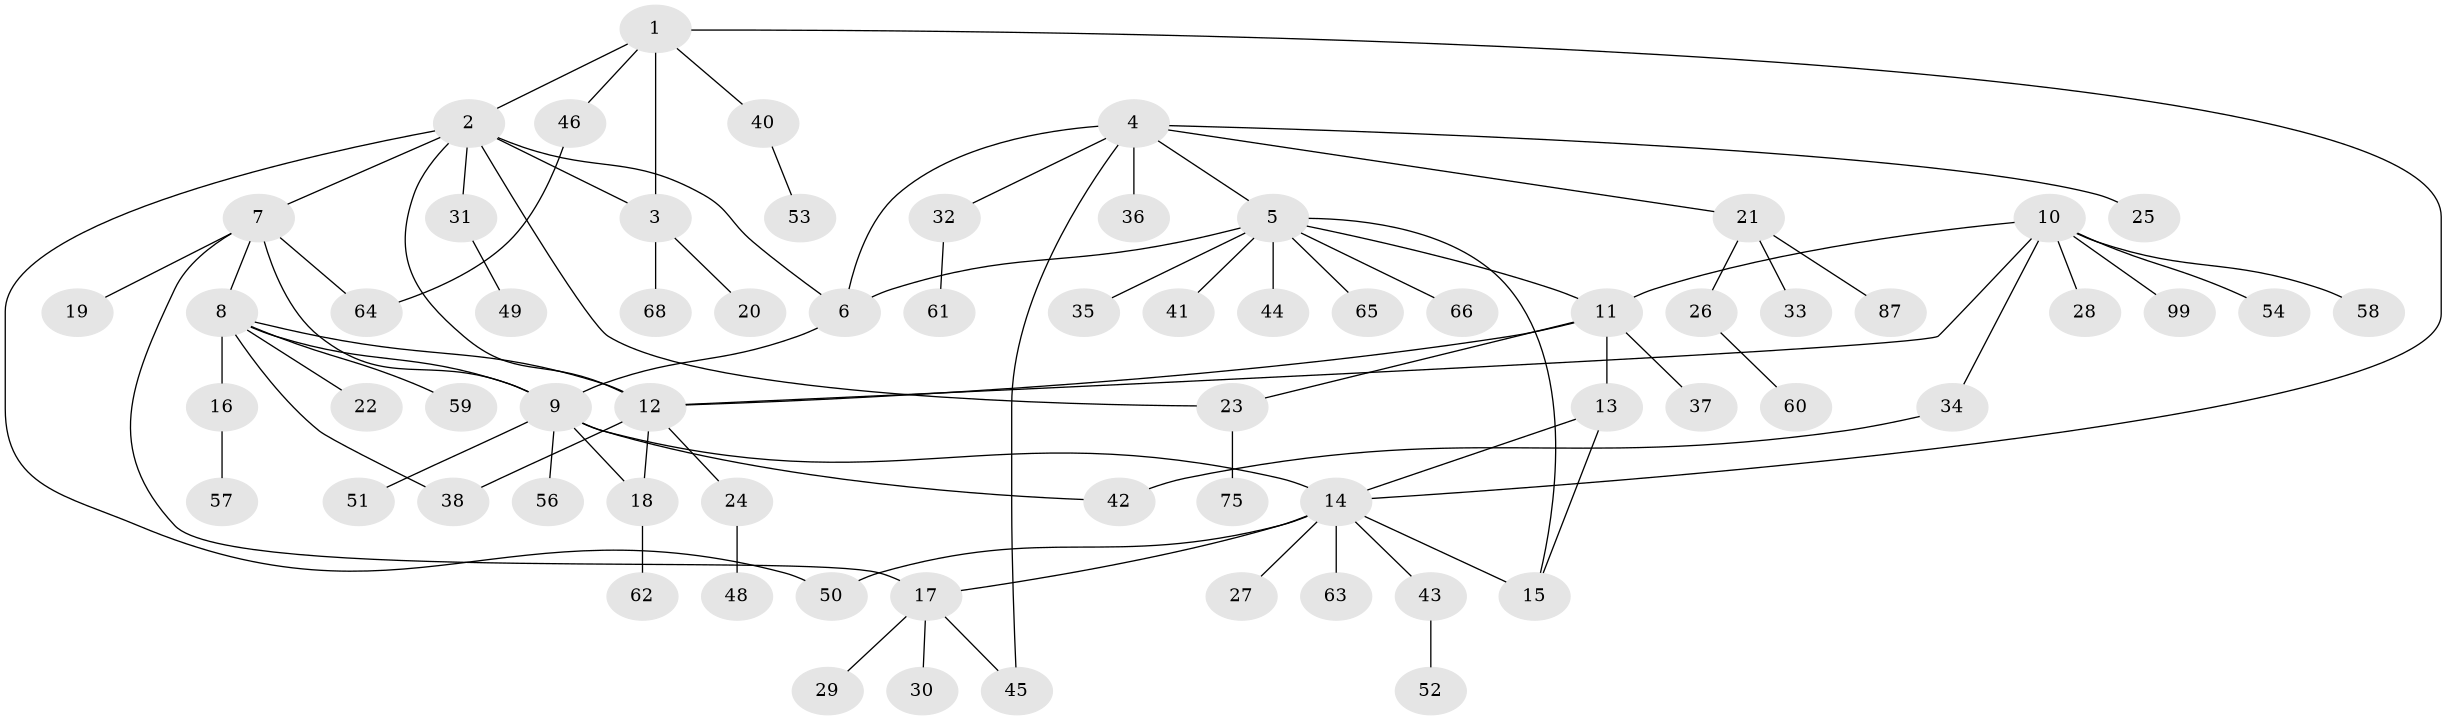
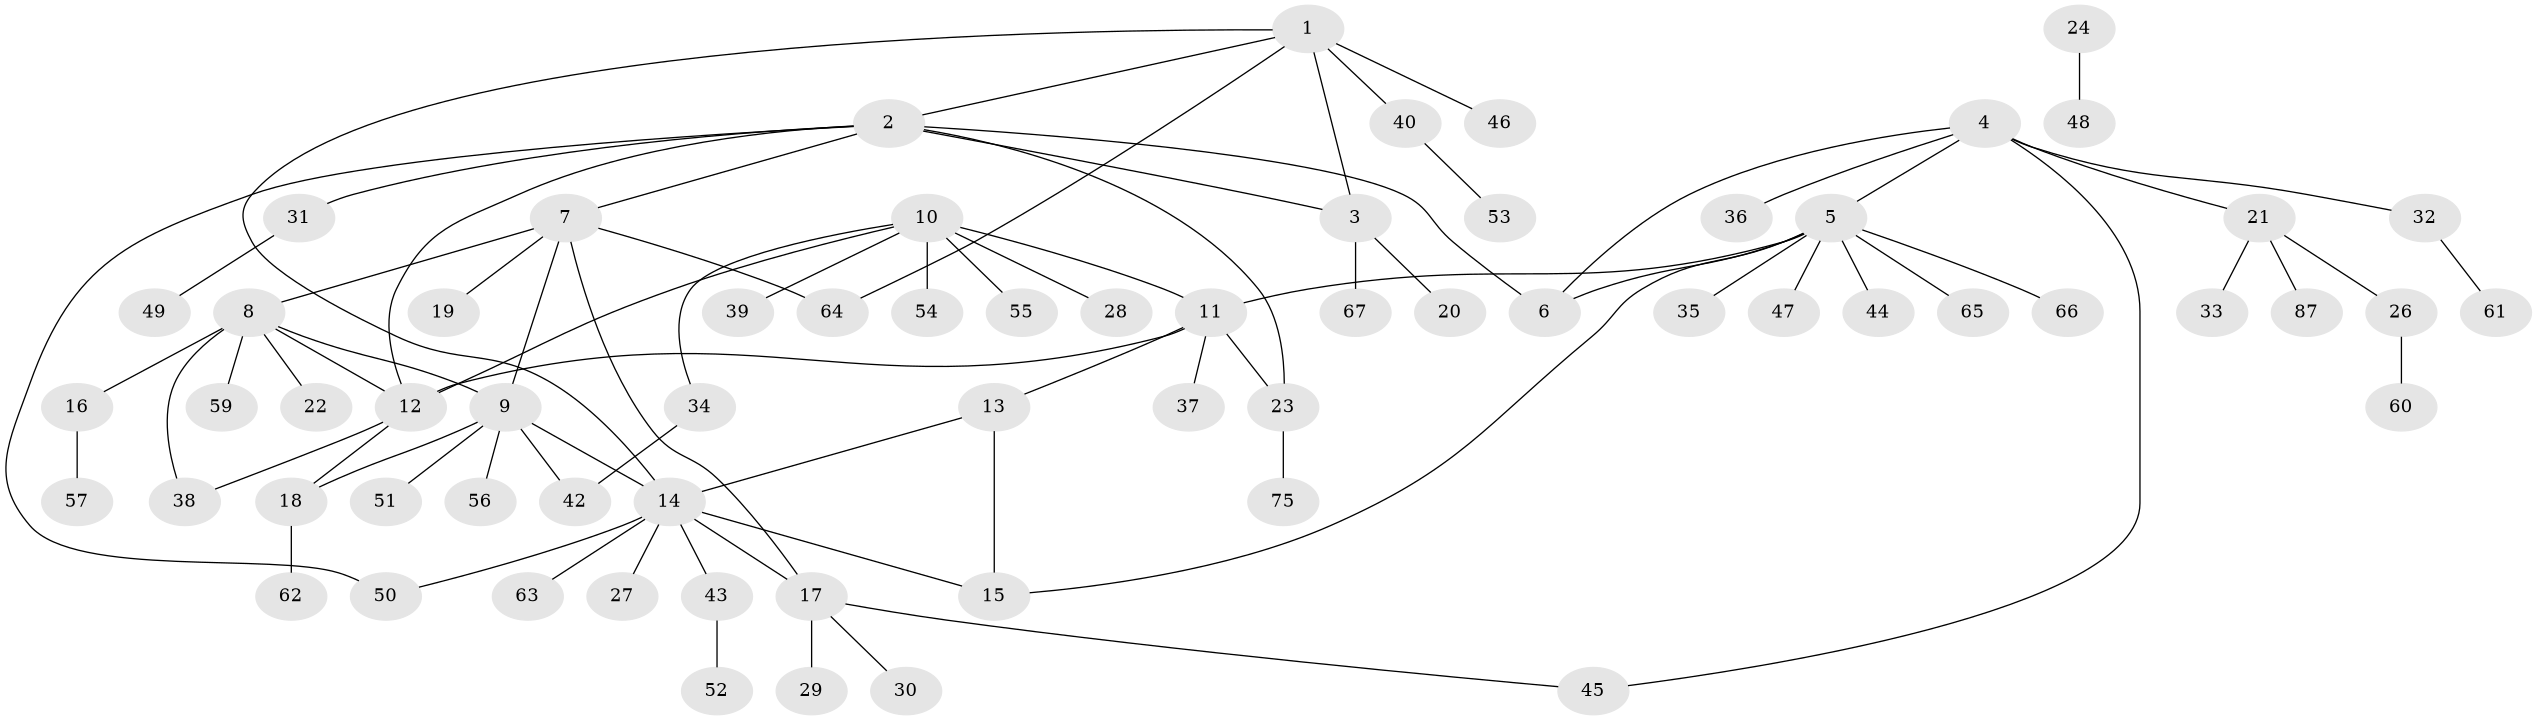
(2144, 218) -> none
(503, 247) -> (1078, 181)
(656, 313) -> (1356, 313)
(1179, 313) -> (1784, 313)
(2180, 313) -> (738, 313)
(2369, 313) -> (1022, 313)
(706, 359) -> none
(702, 464) -> none
